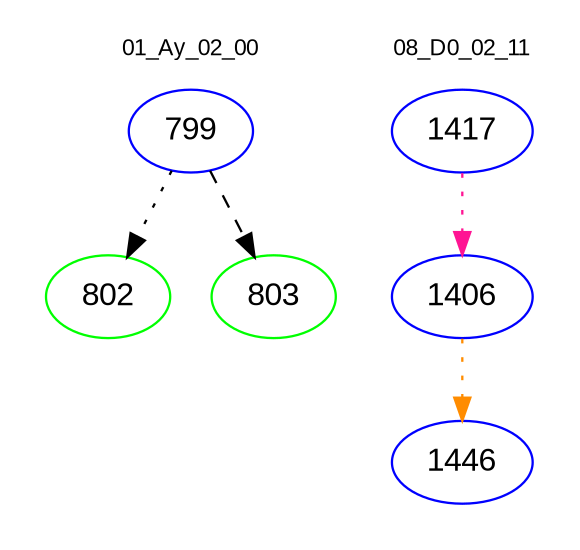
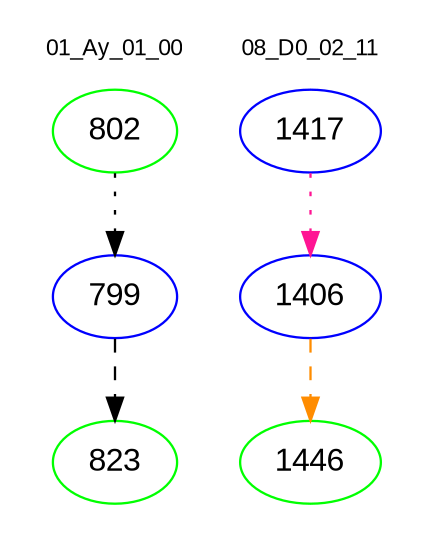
(191, 49) -> (115, 49)
(155, 204) -> (115, 203)
(274, 297) -> (115, 462)
(462, 368) -> (310, 368)
(462, 462) -> (310, 462)
